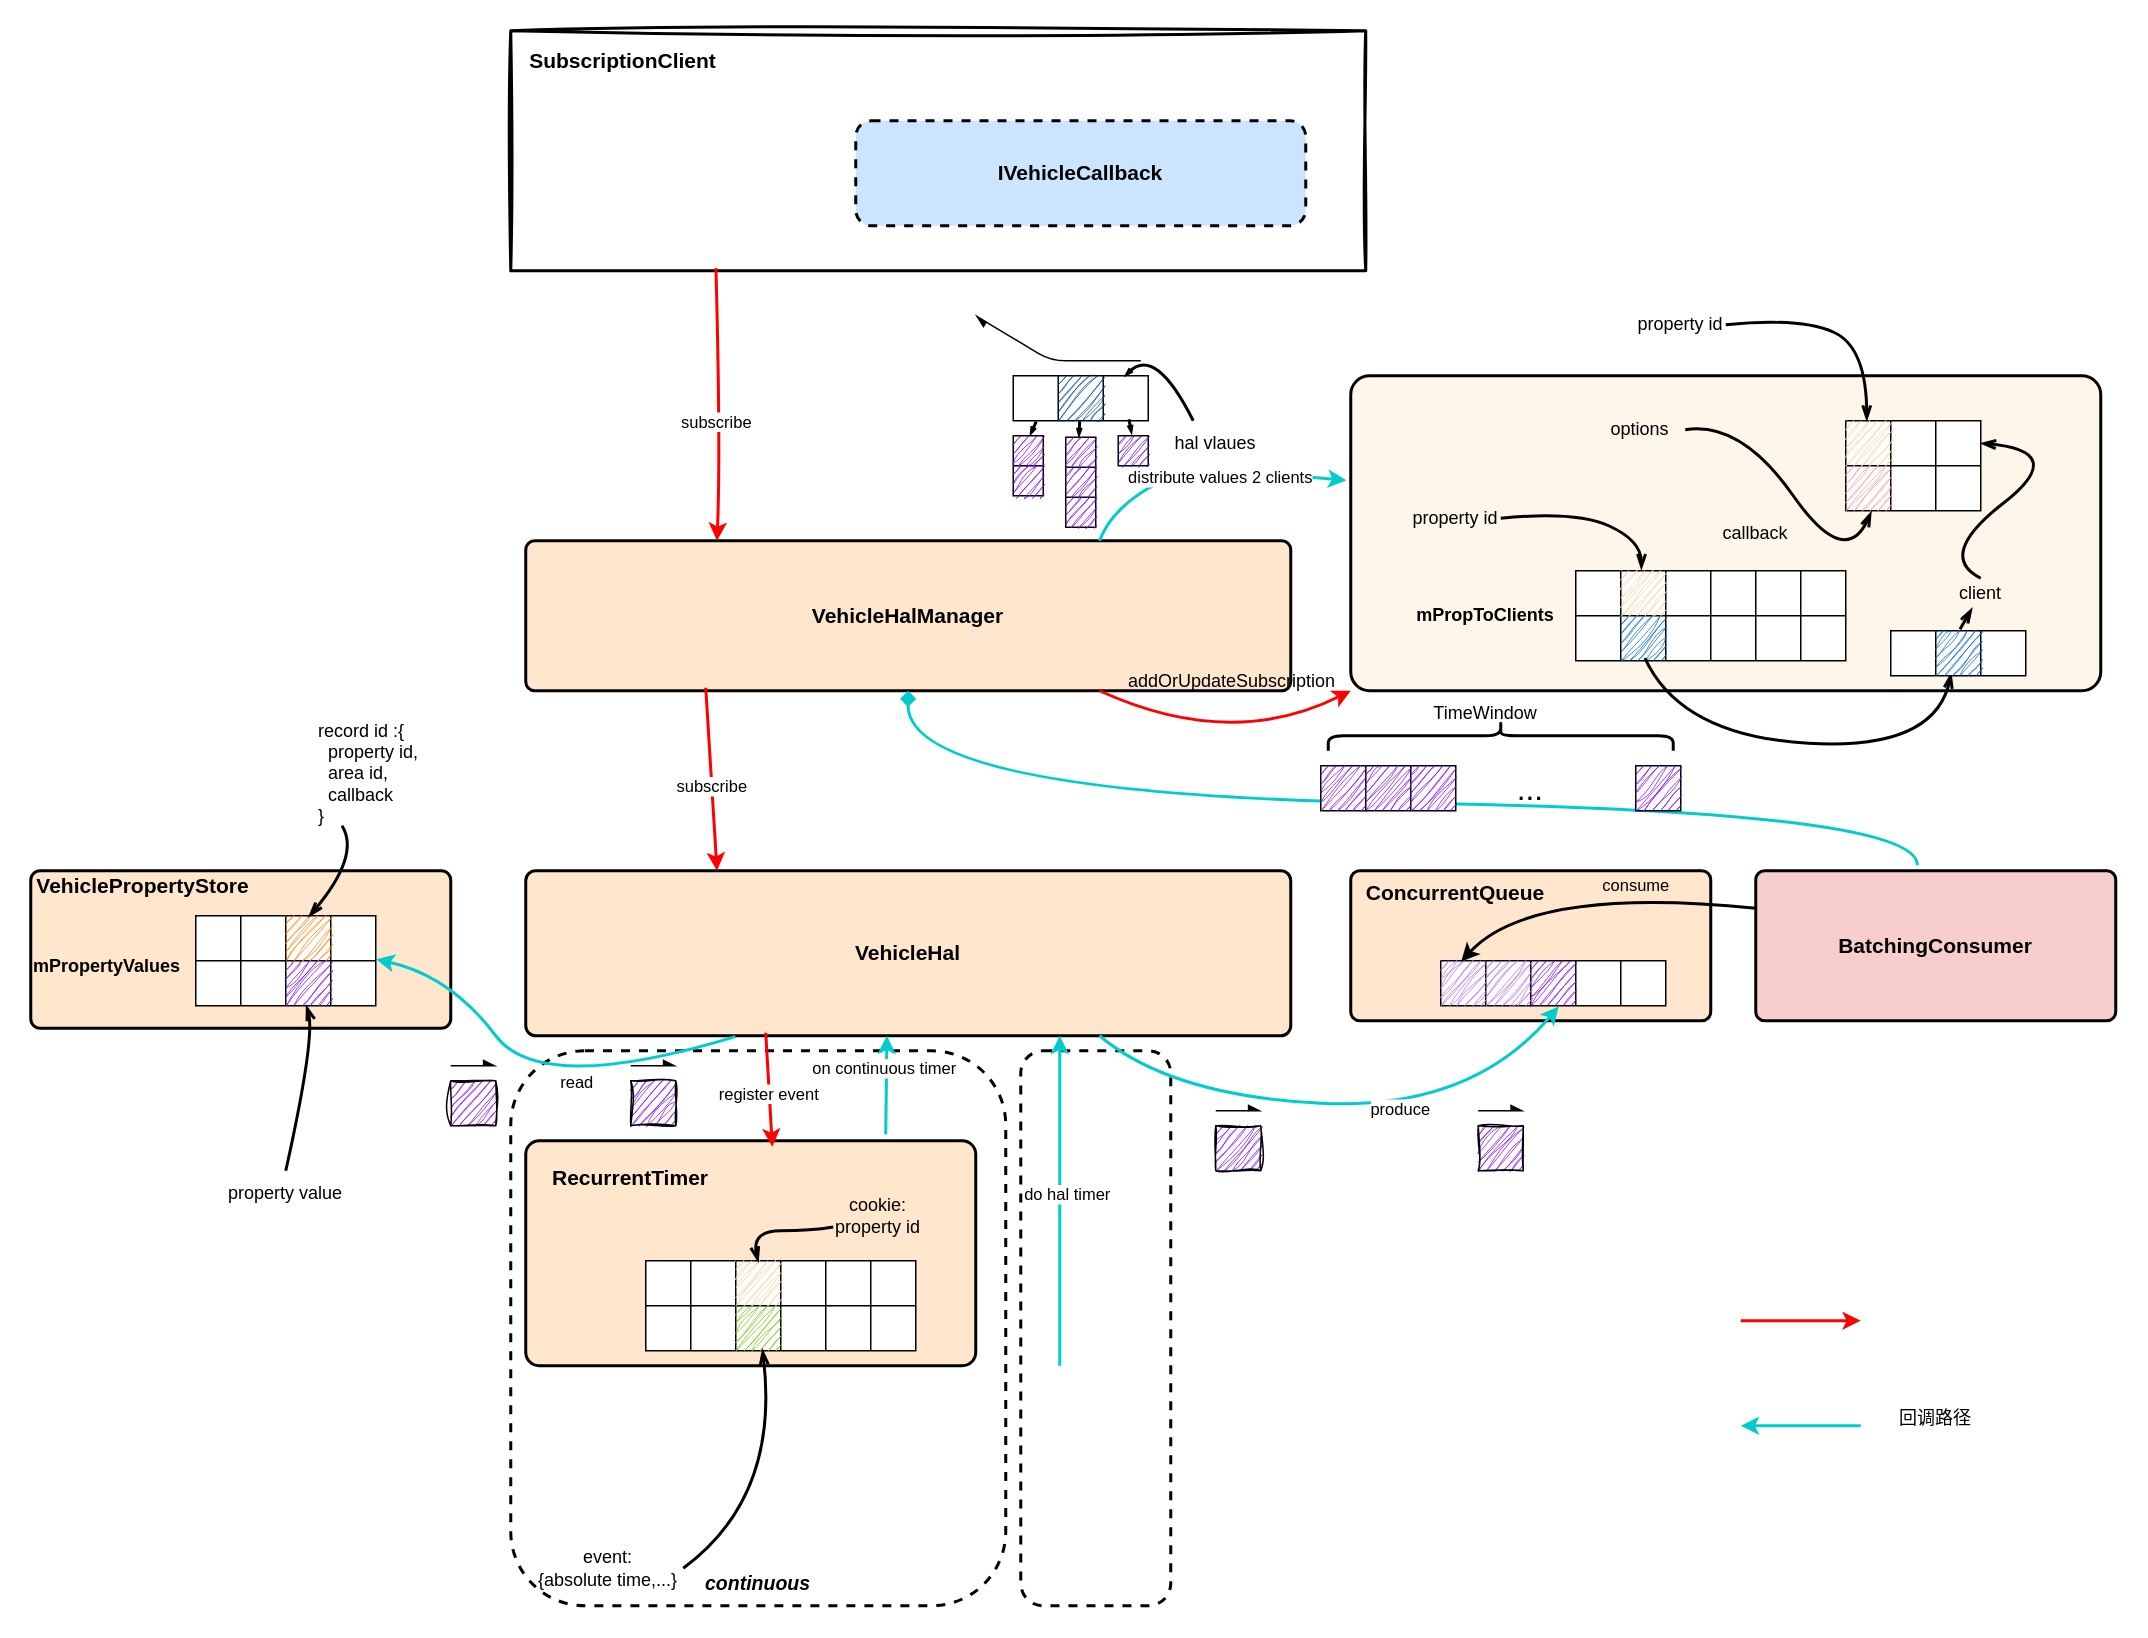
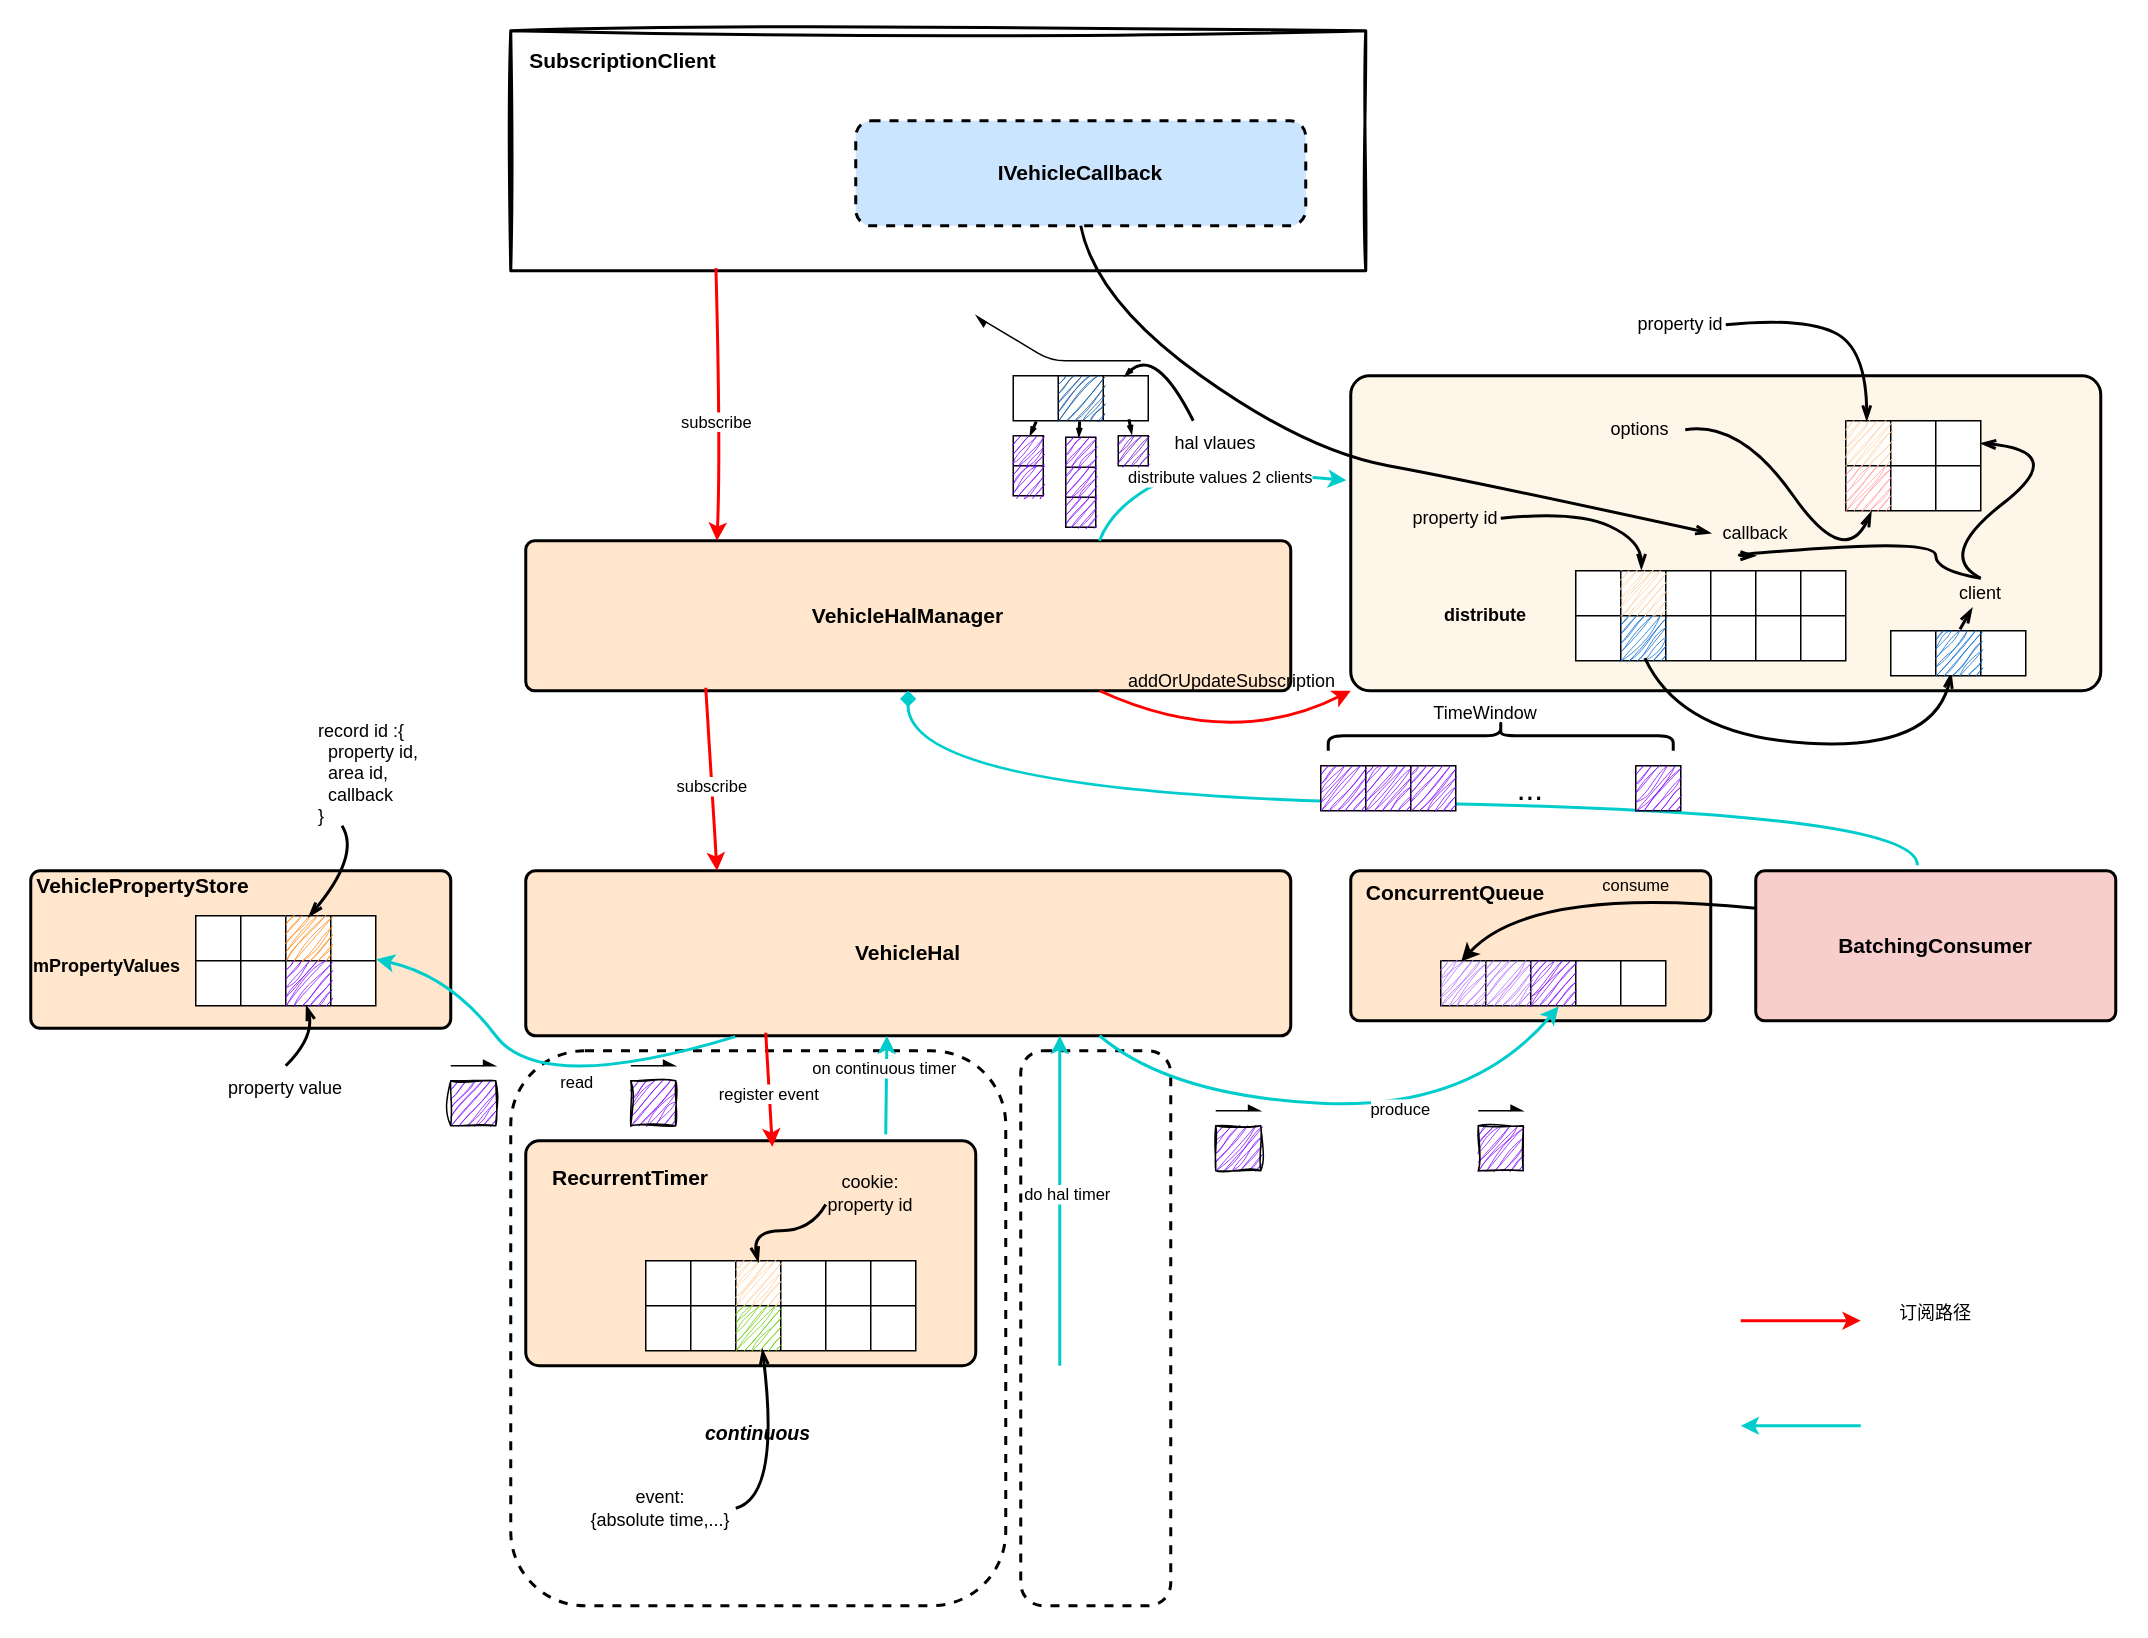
none -> (1348, 455)
none -> (1857, 546)
(1486, 616) -> (1486, 616)
(286, 1193) -> (286, 1088)
(878, 1216) -> (871, 1193)
none -> (1936, 1313)
(1936, 1418) -> none
(608, 1568) -> (661, 1508)
(758, 1583) -> (758, 1433)
